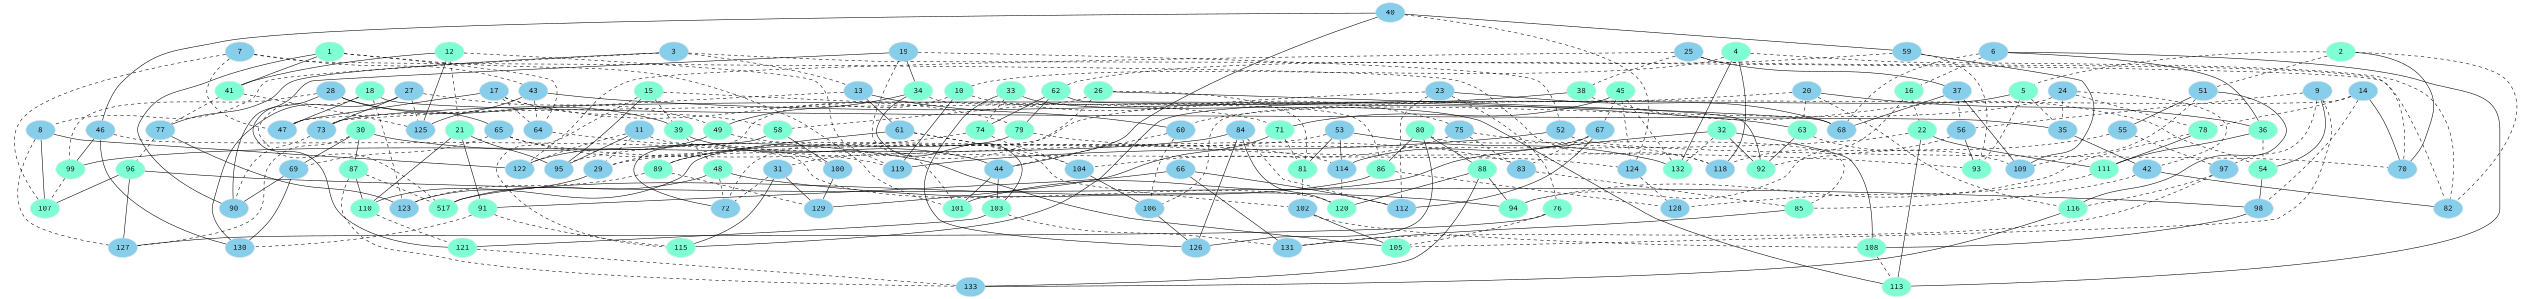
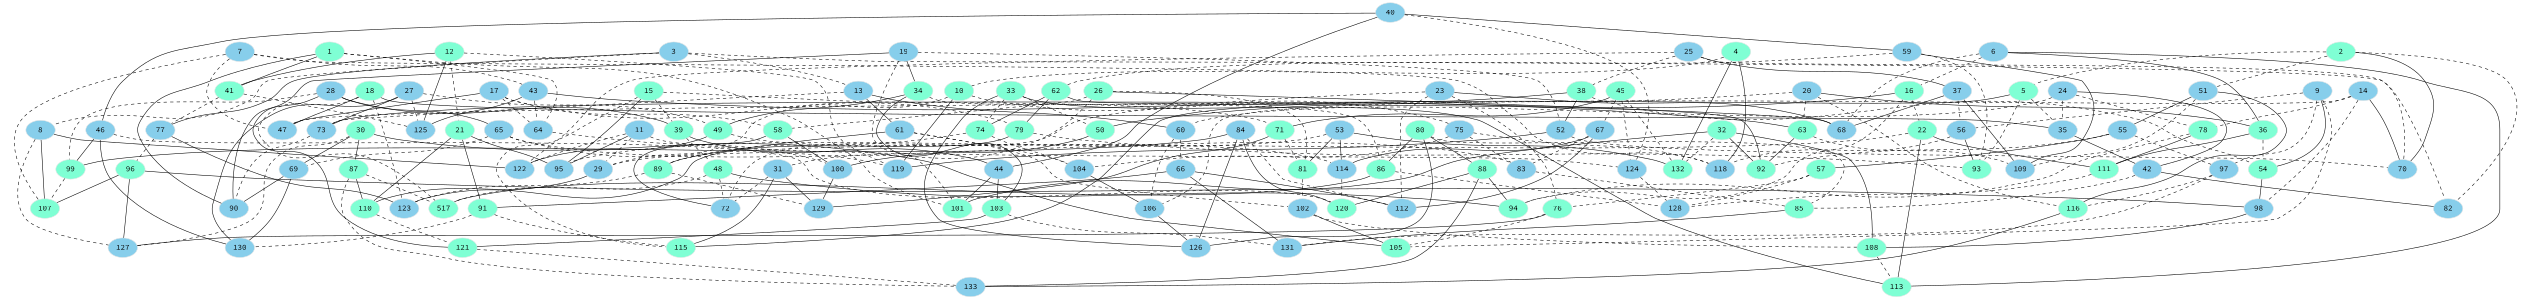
(2146, 65) -> none
(2202, 108) -> (2202, 108)
none -> (1571, 111)
none -> (1100, 130)
(1090, 150) -> (1181, 150)
none -> (1821, 169)
(580, 188) -> (580, 188)
